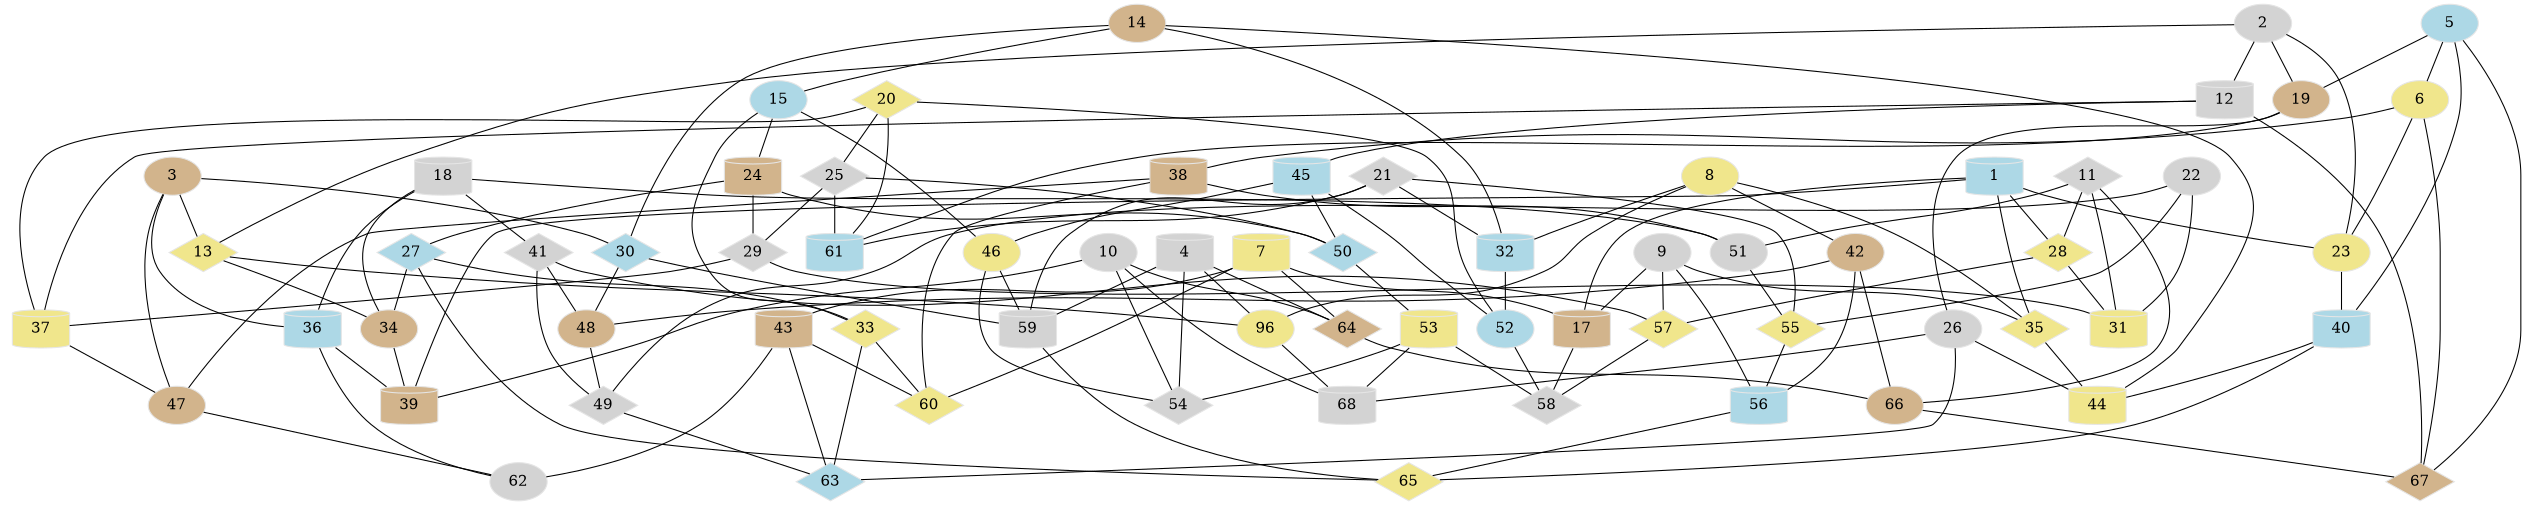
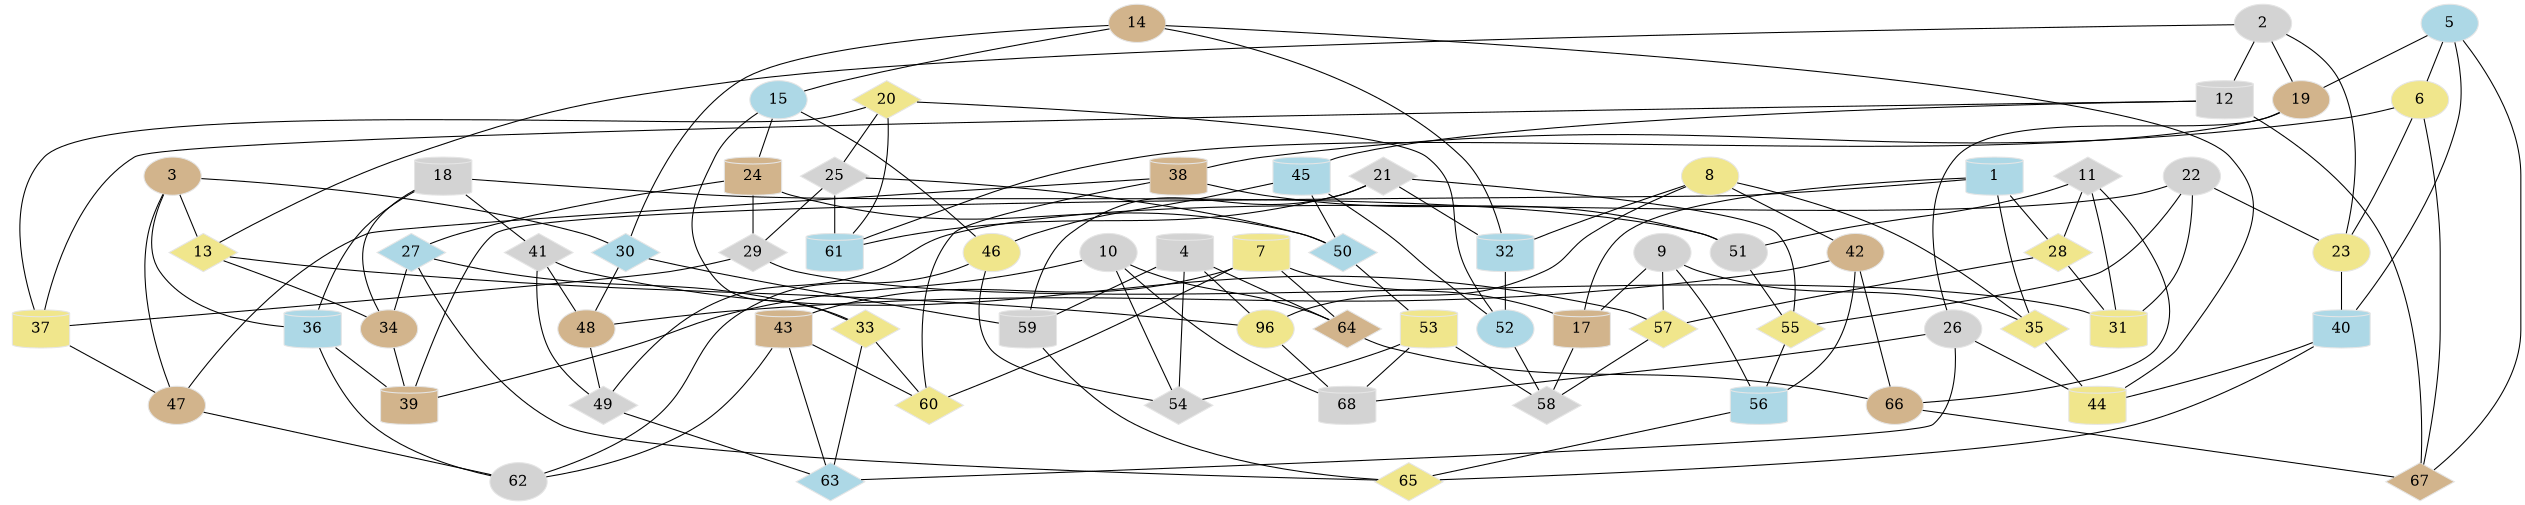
(2167, 223) -> (2267, 214)
(1006, 283) -> (730, 320)
